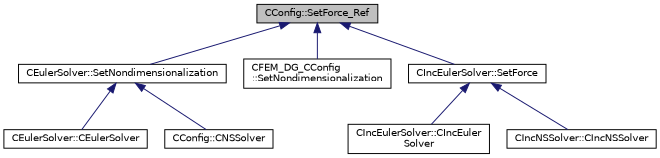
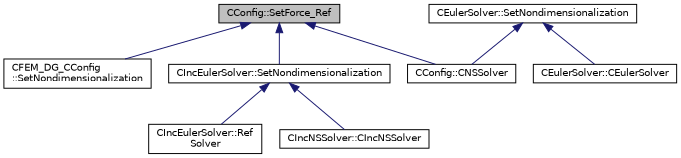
(215, 45) -> (375, 45)
(477, 74) -> (279, 74)
(419, 139) -> (205, 139)
